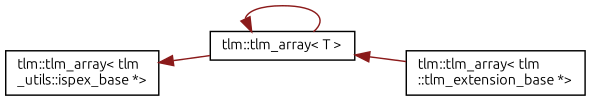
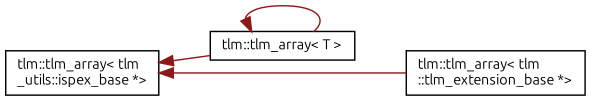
(388, 59) -> (290, 73)
